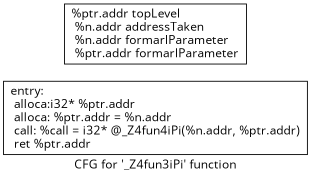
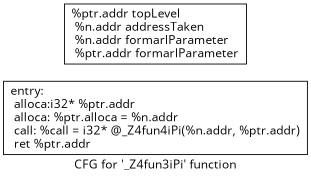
(91, 117) -> (95, 117)
